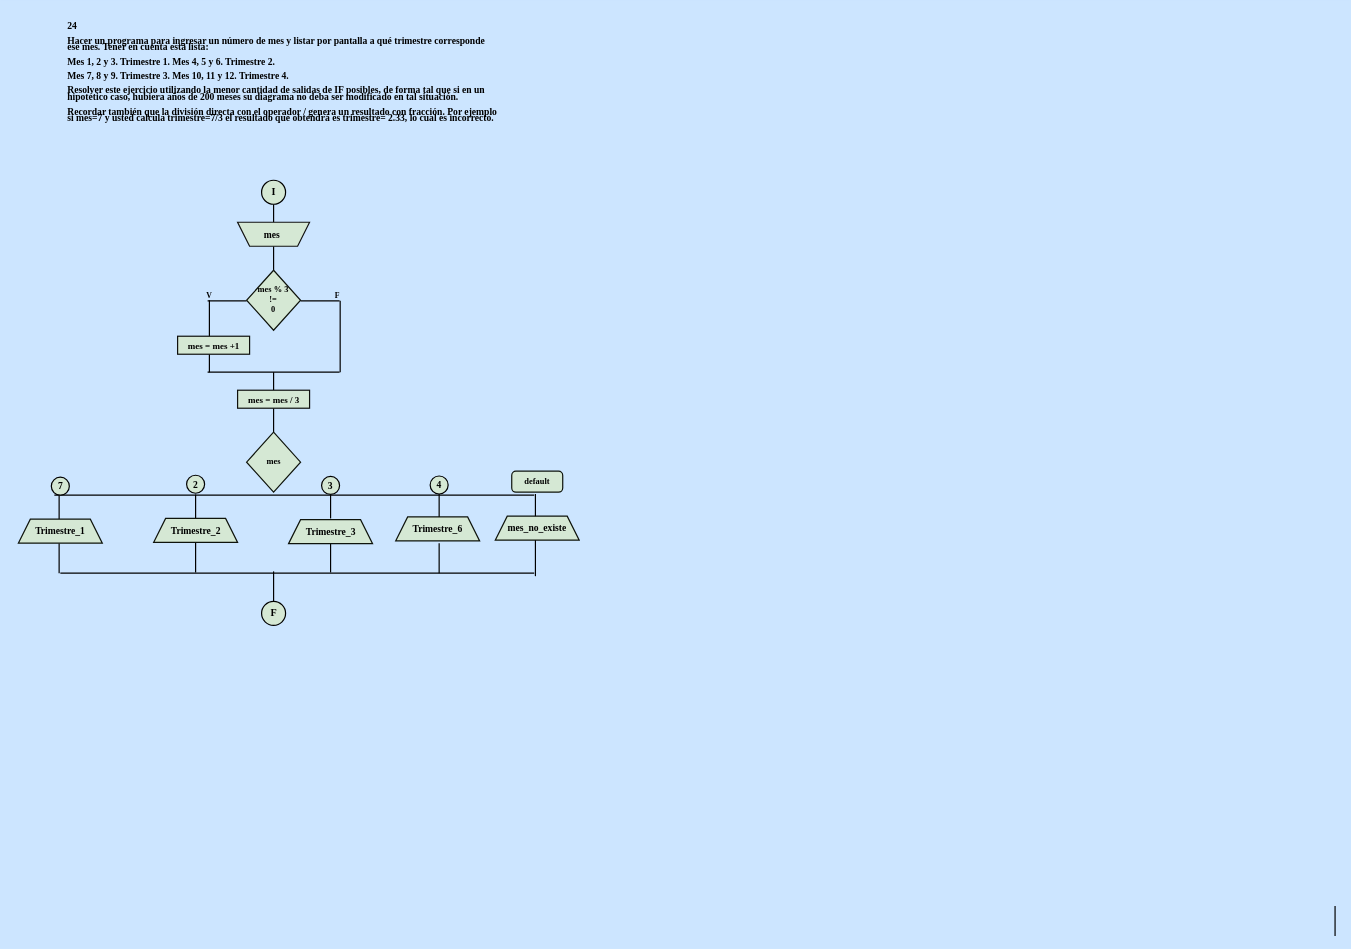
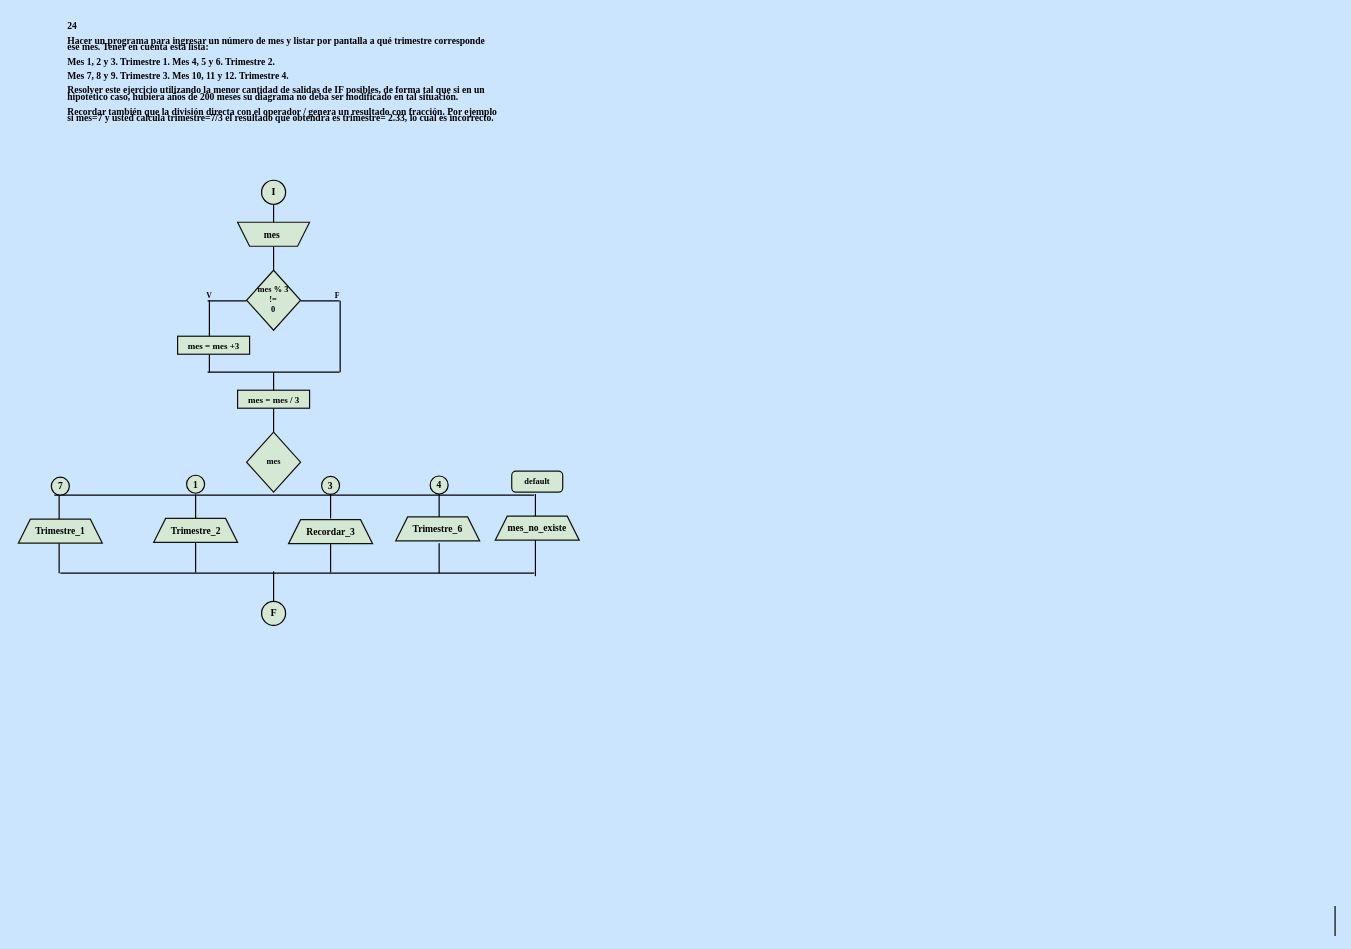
(214, 345) -> (214, 345)
(196, 485) -> (196, 485)
(331, 532) -> (331, 532)
